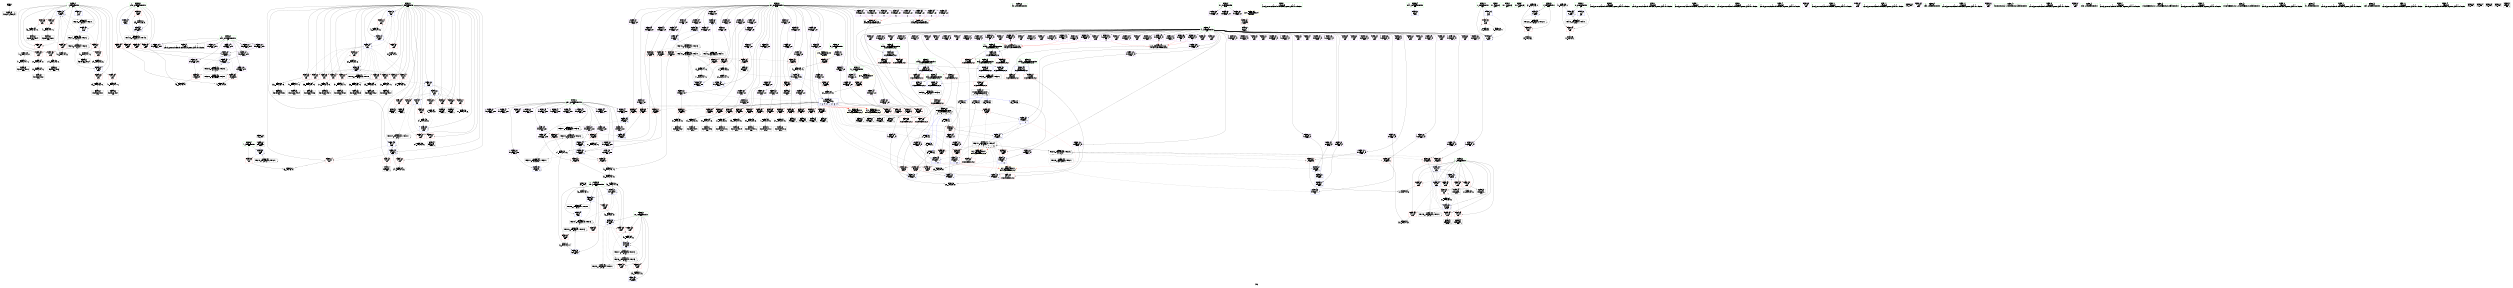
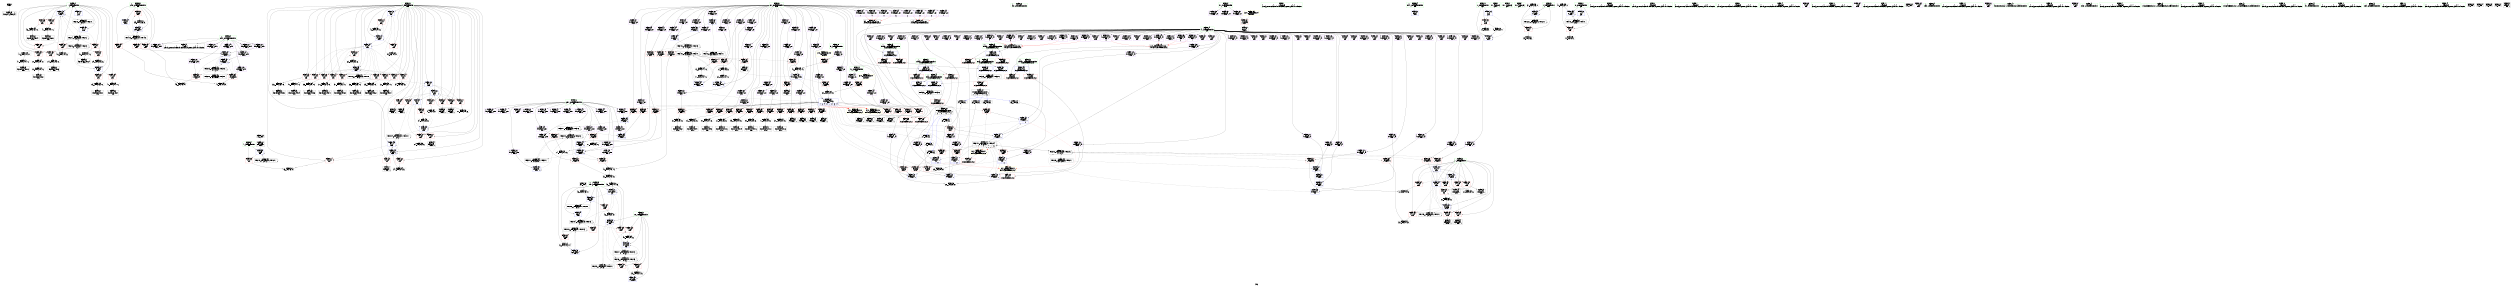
(127, 46) -> none
